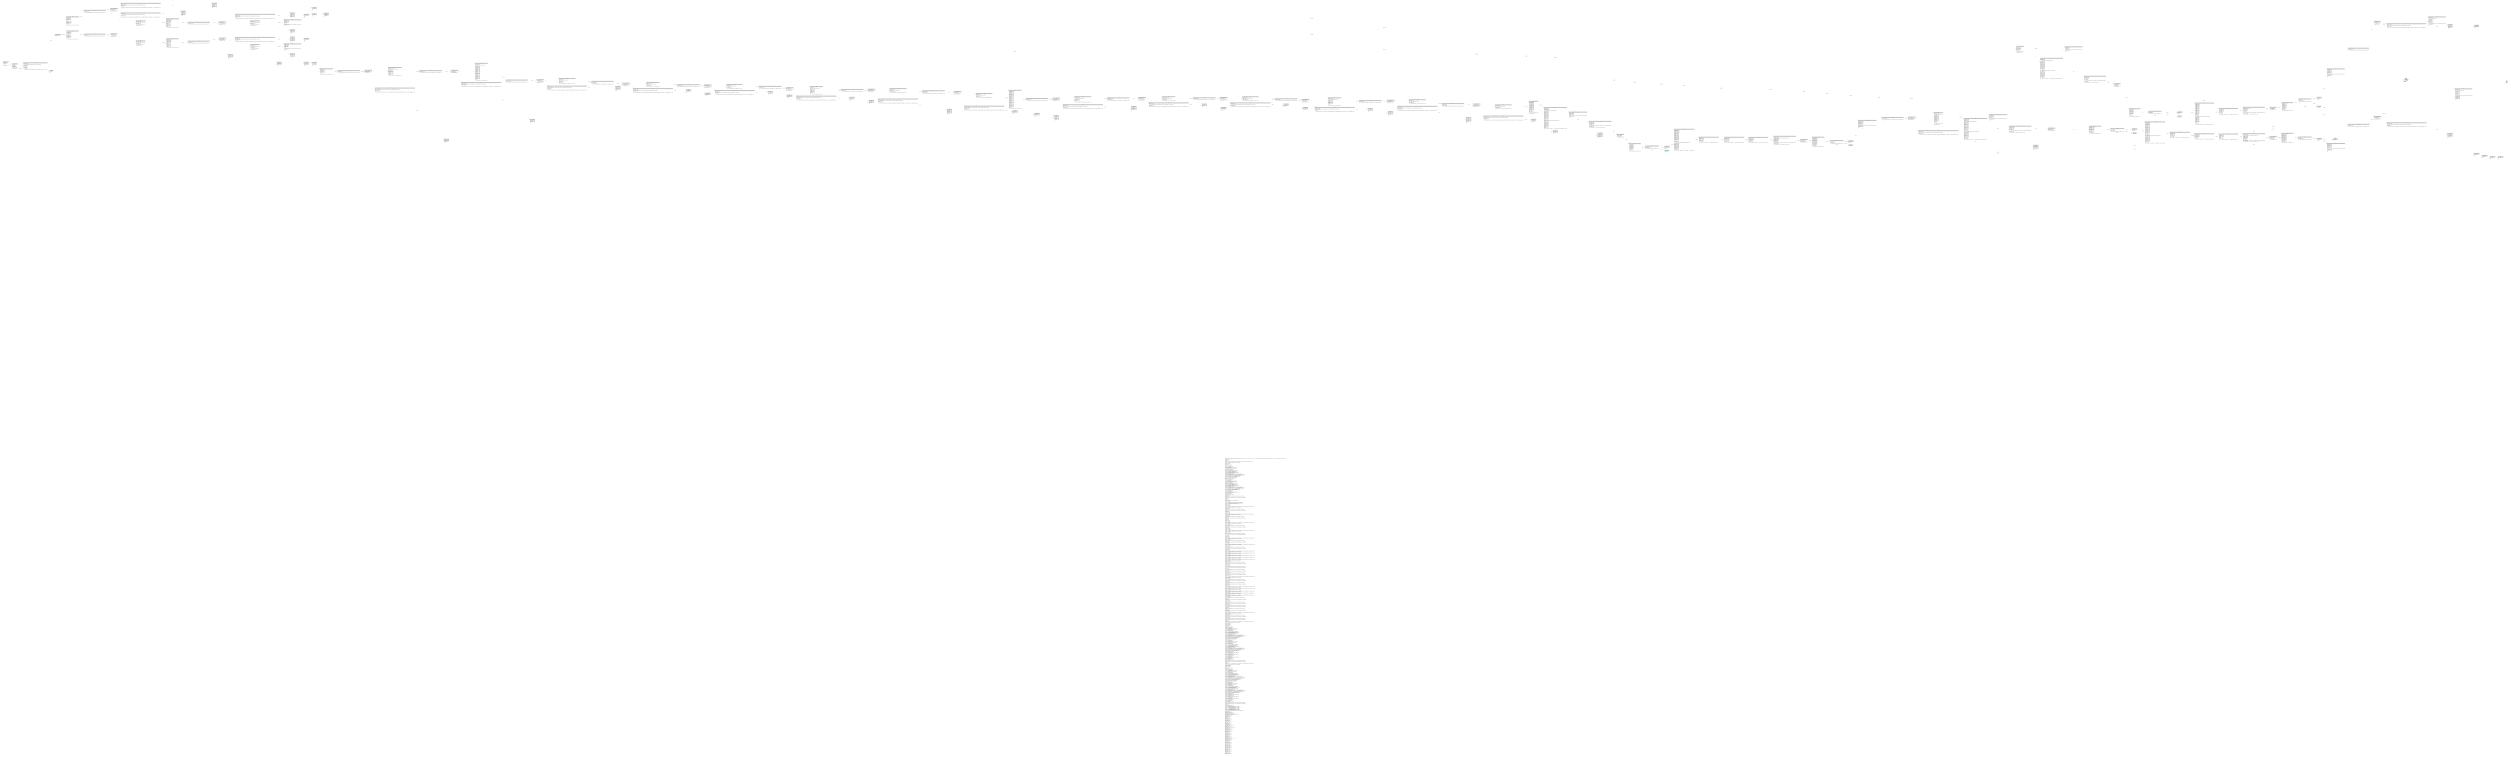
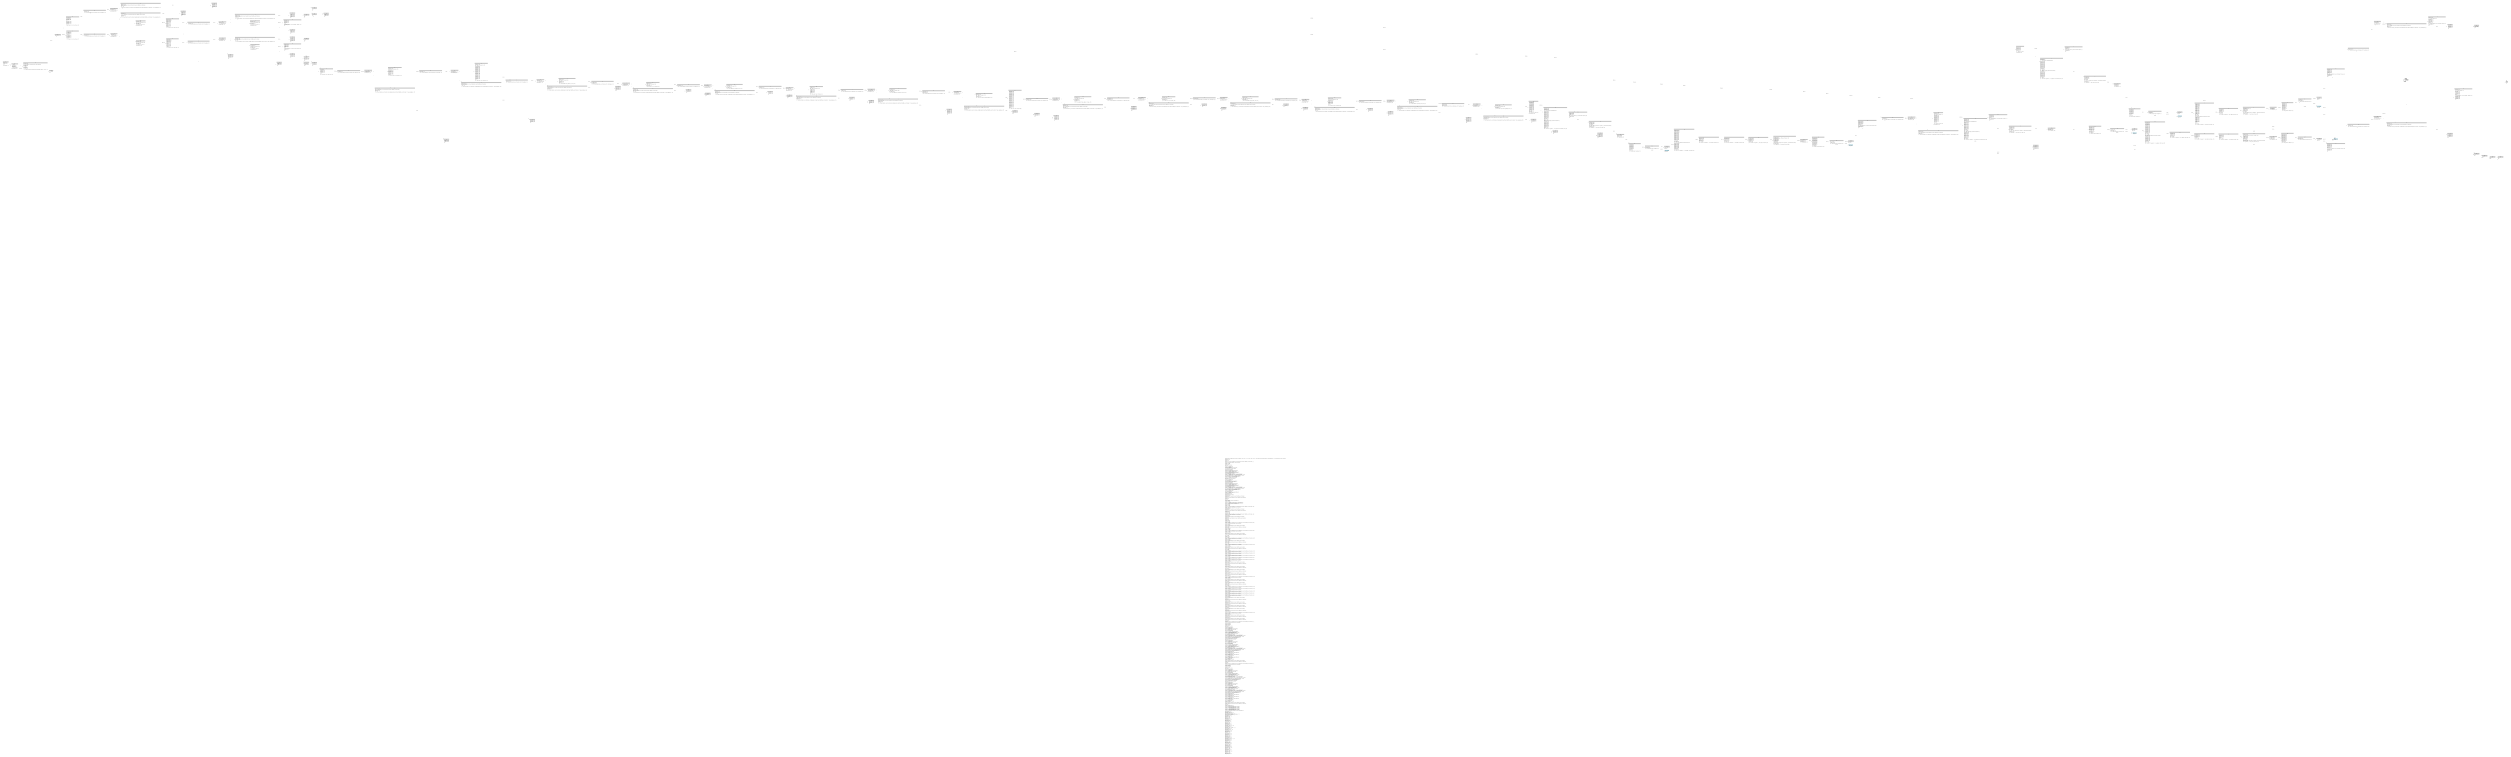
none -> (307, 58)
